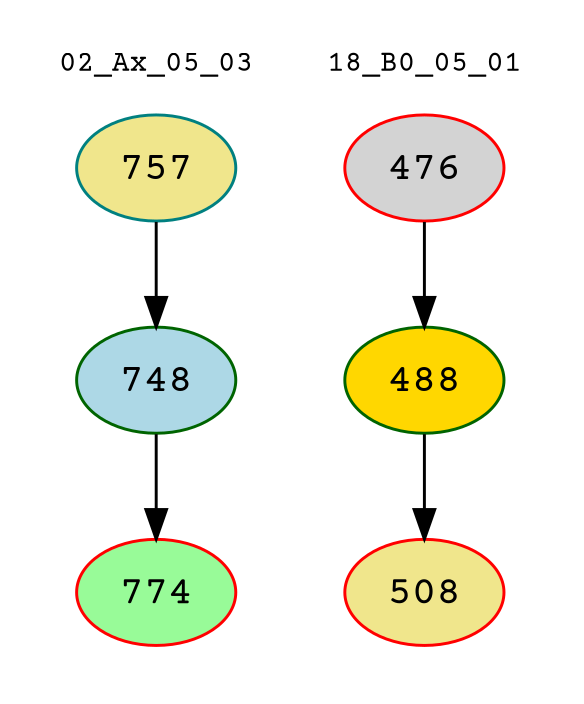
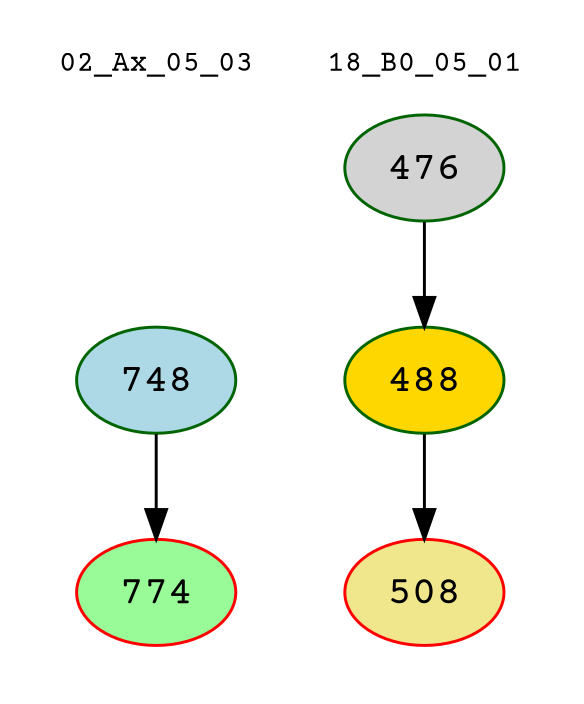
(156, 168) -> none
(424, 168) -> (424, 168)
